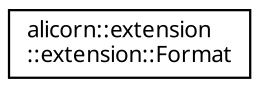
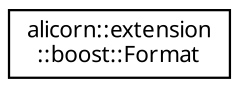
(130, 44) -> (119, 44)
